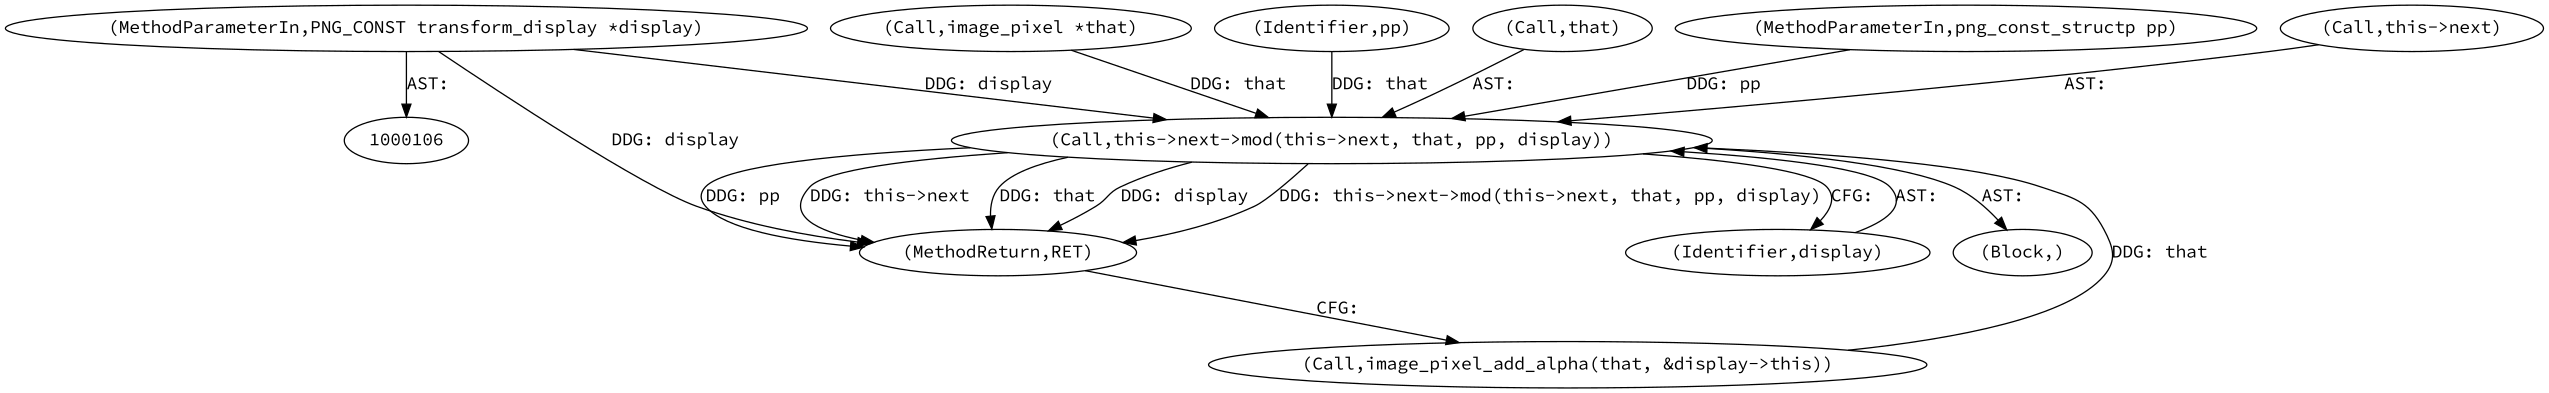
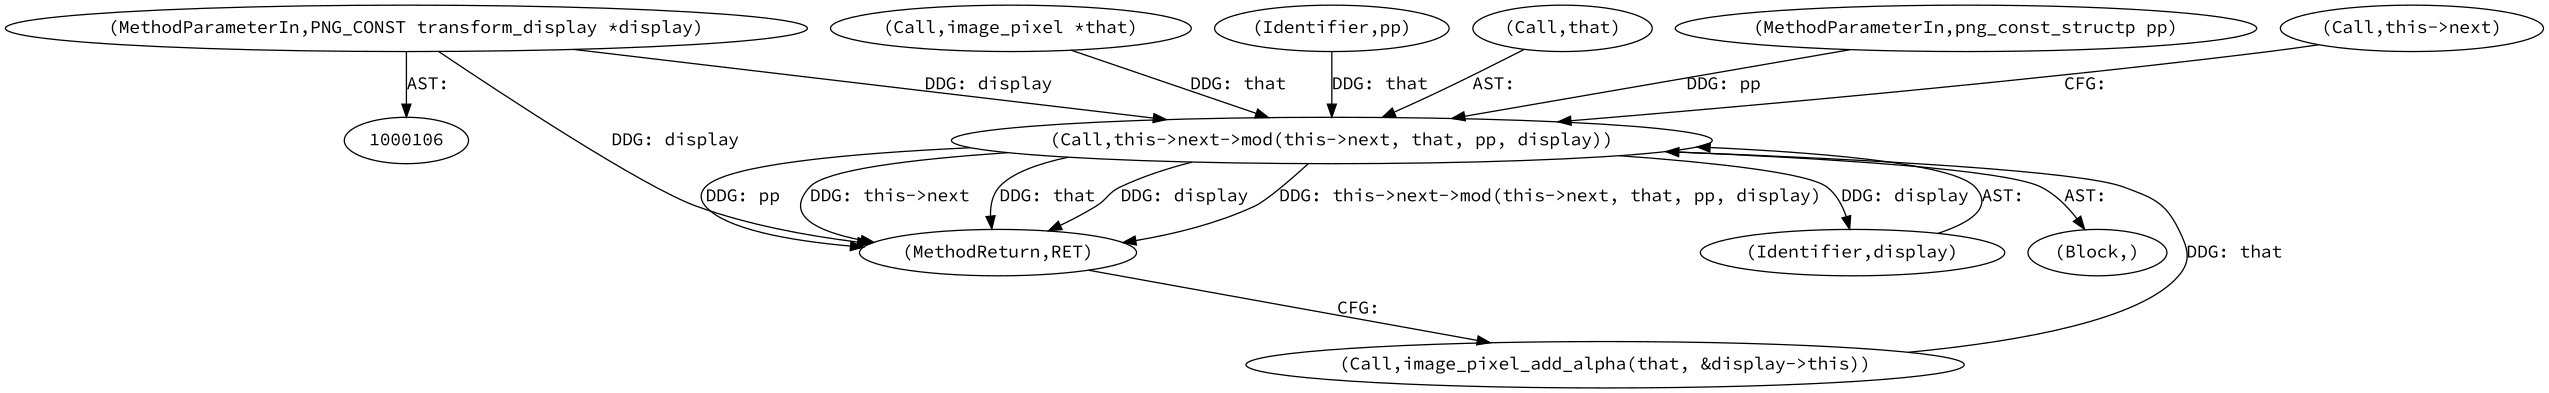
(2091, 84) -> (2091, 84)
(1858, 197) -> (1905, 197)
